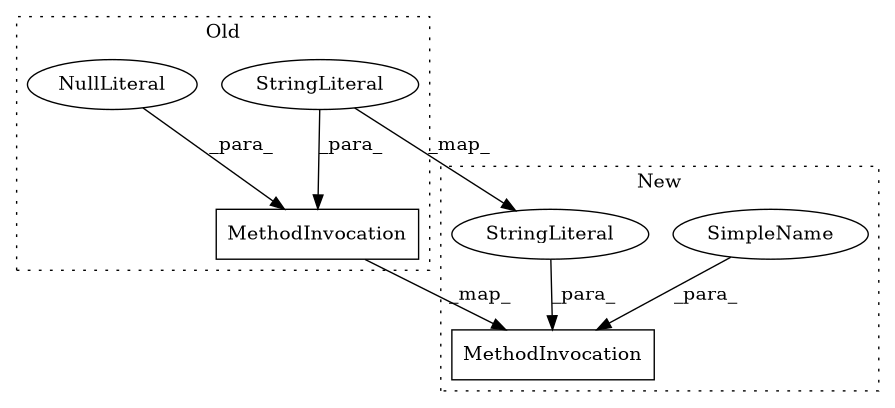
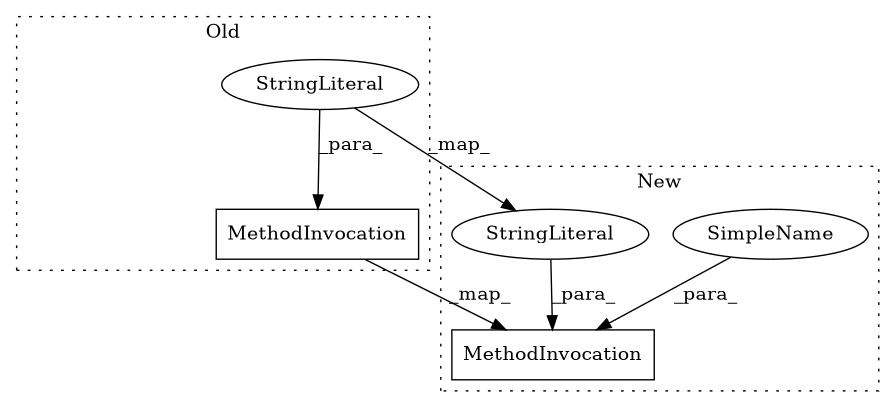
(112, 85) -> none
